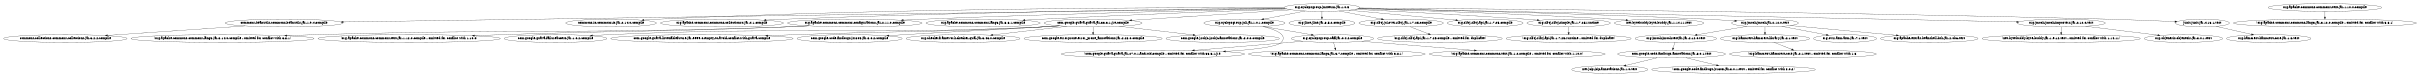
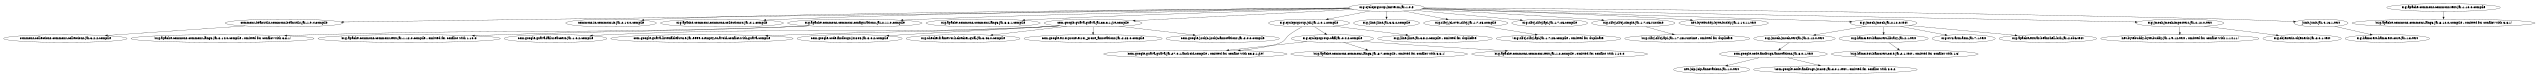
none -> (1435, 39)
